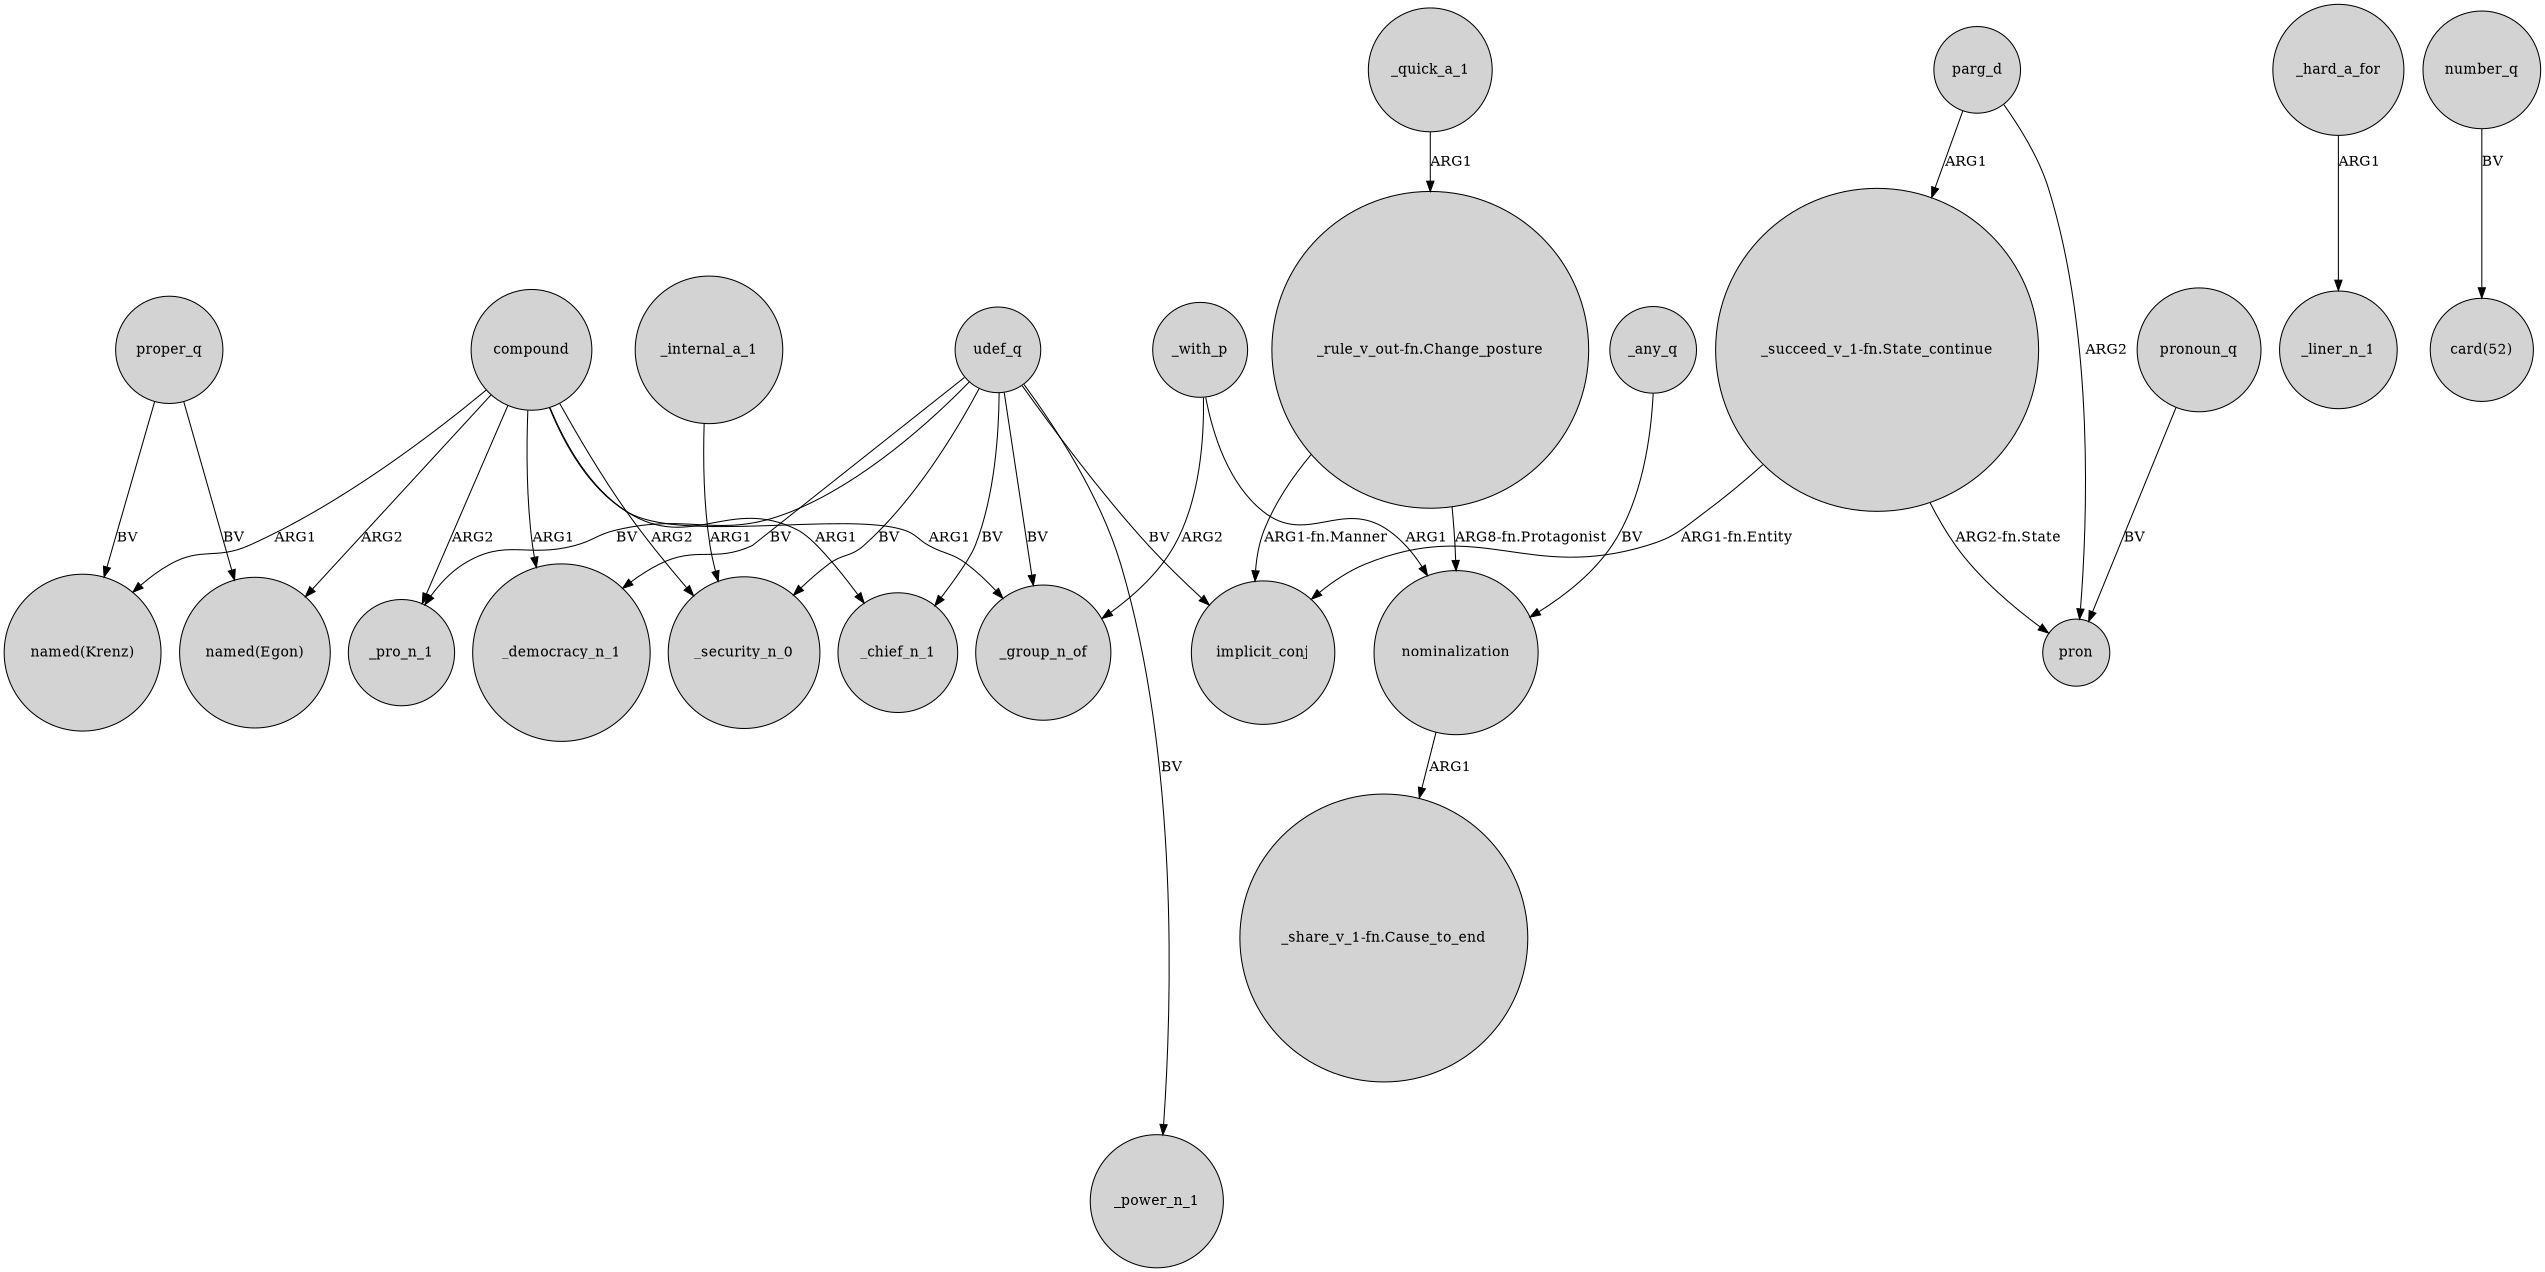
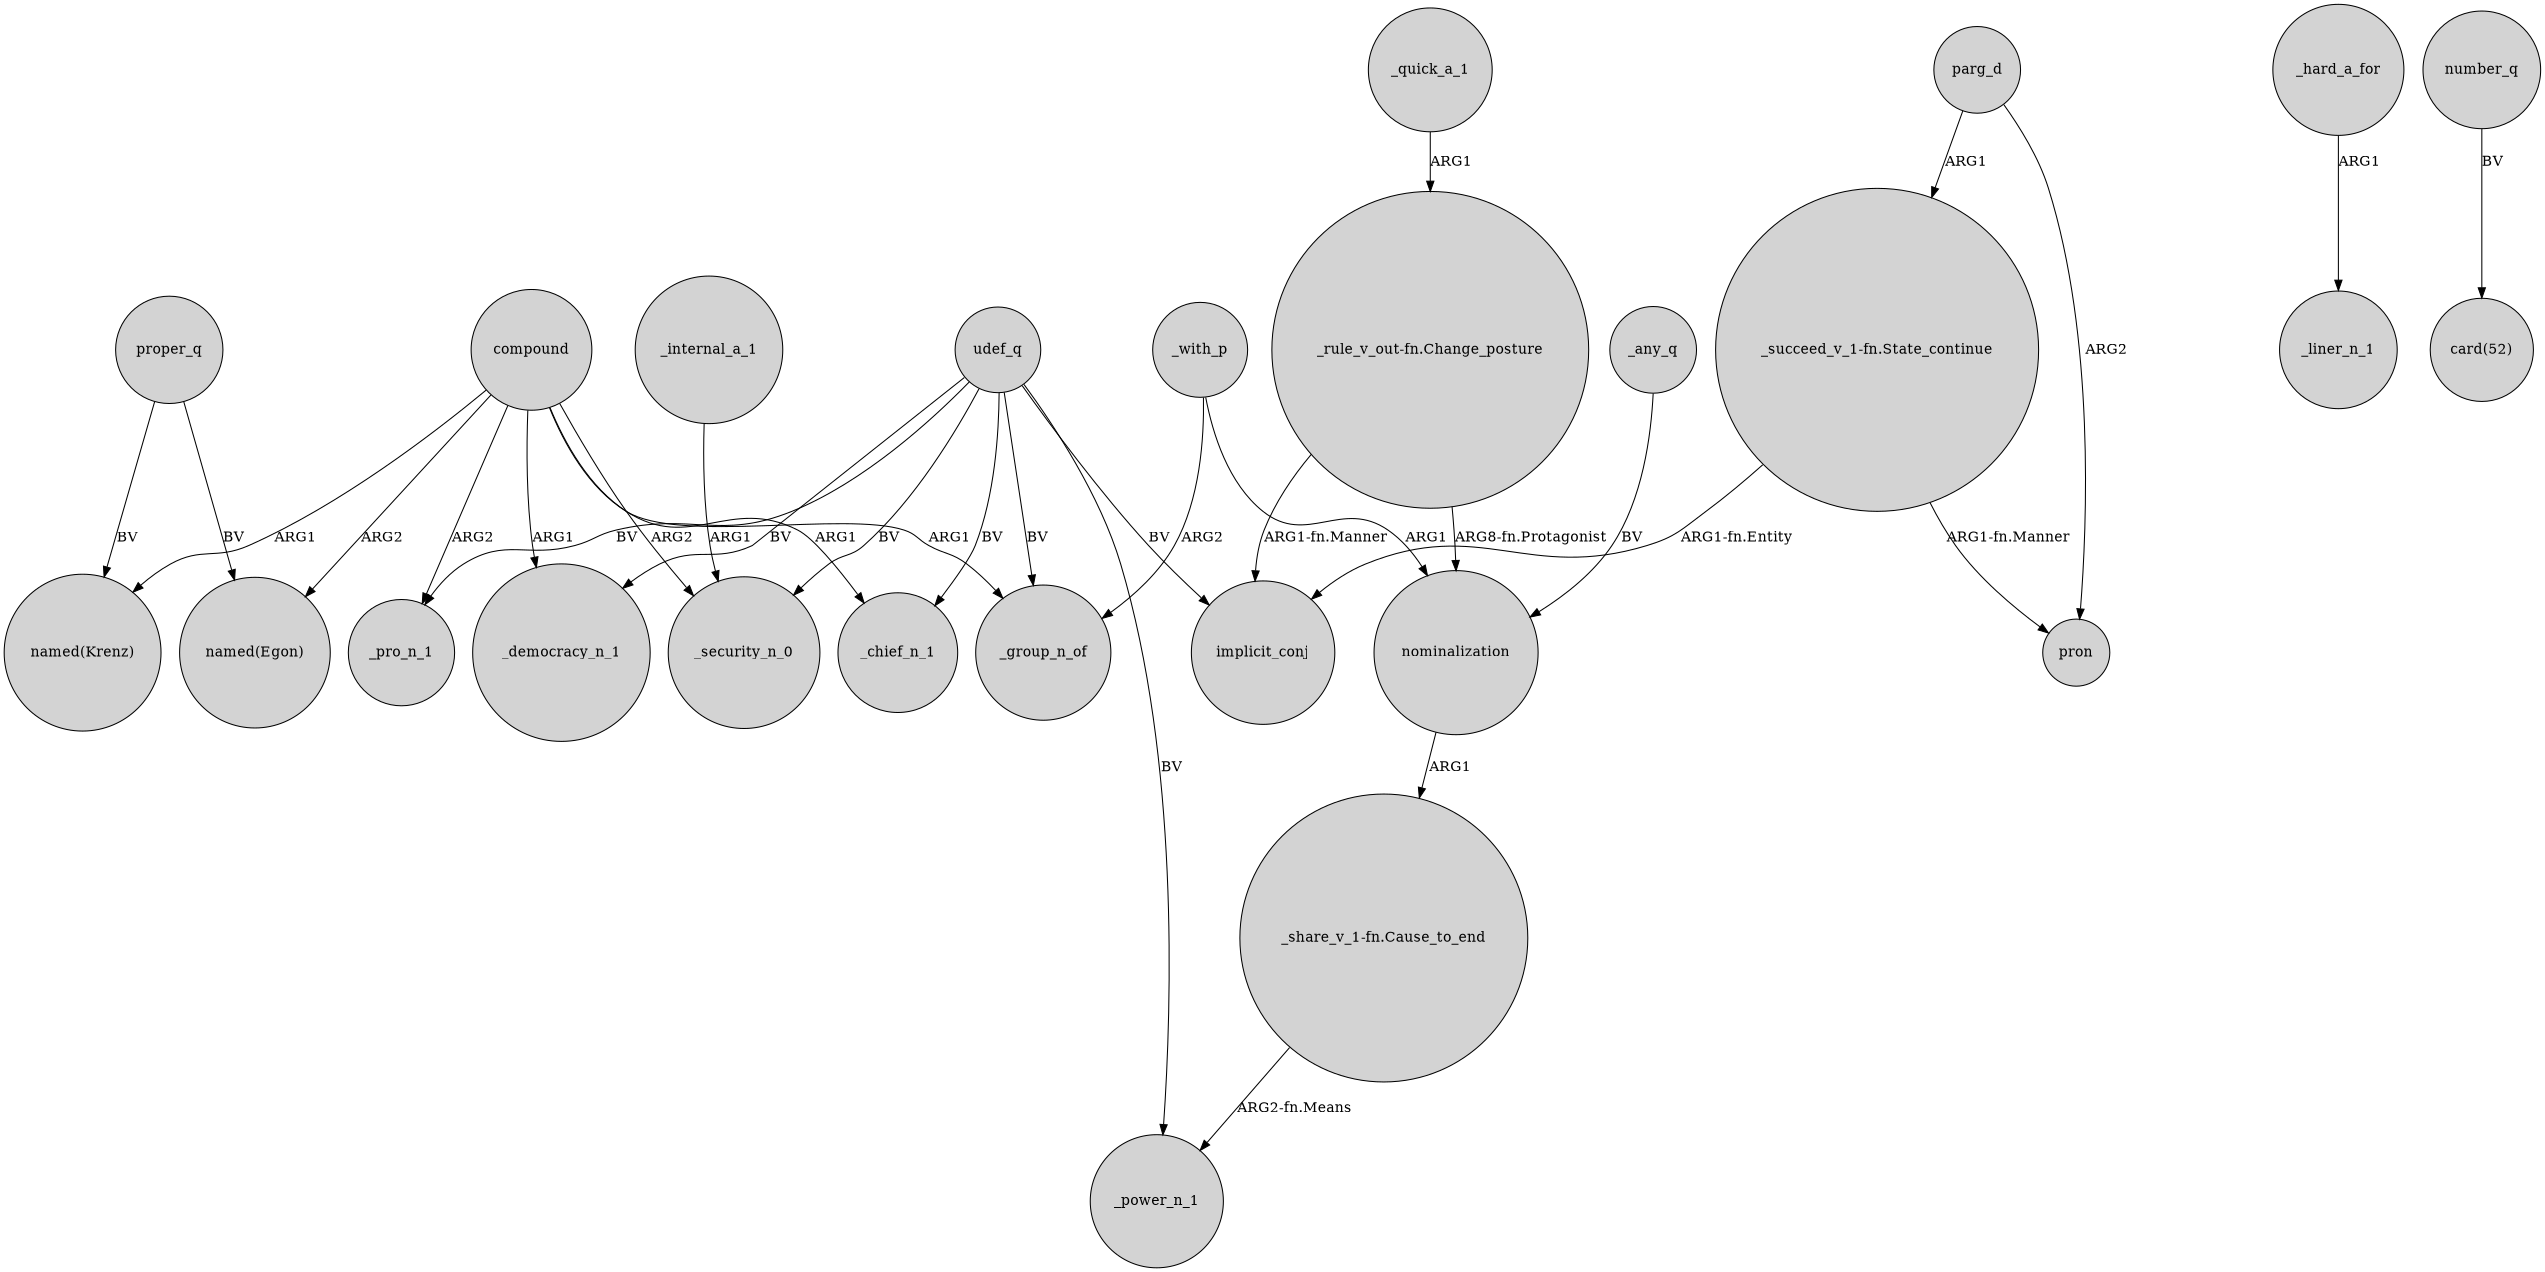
(2199, 350) -> none
(2009, 538) -> (2009, 538)
none -> (1248, 1095)
